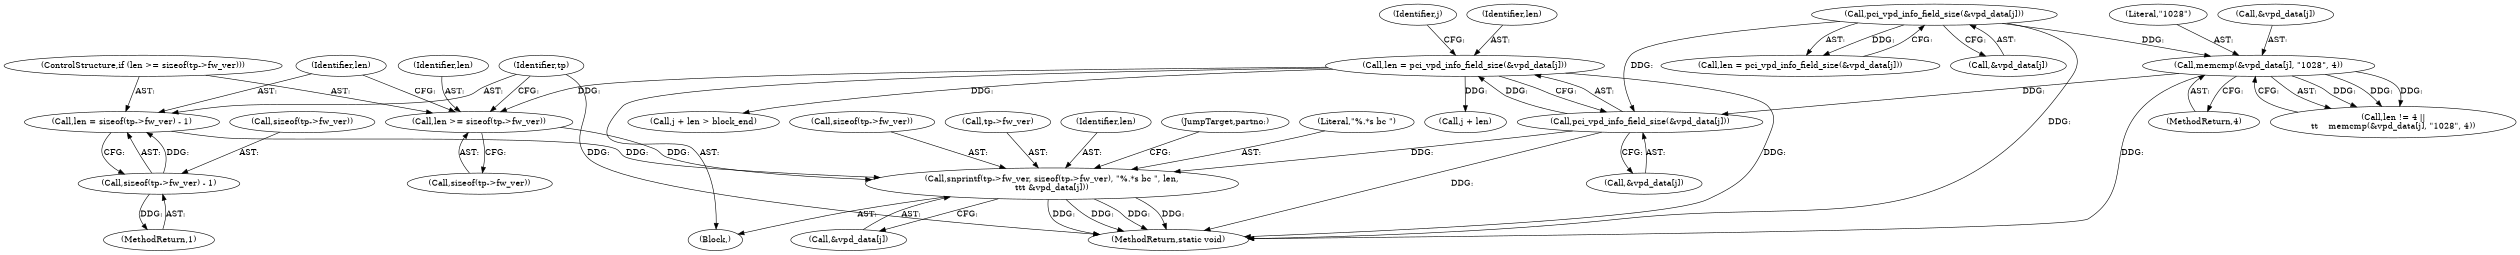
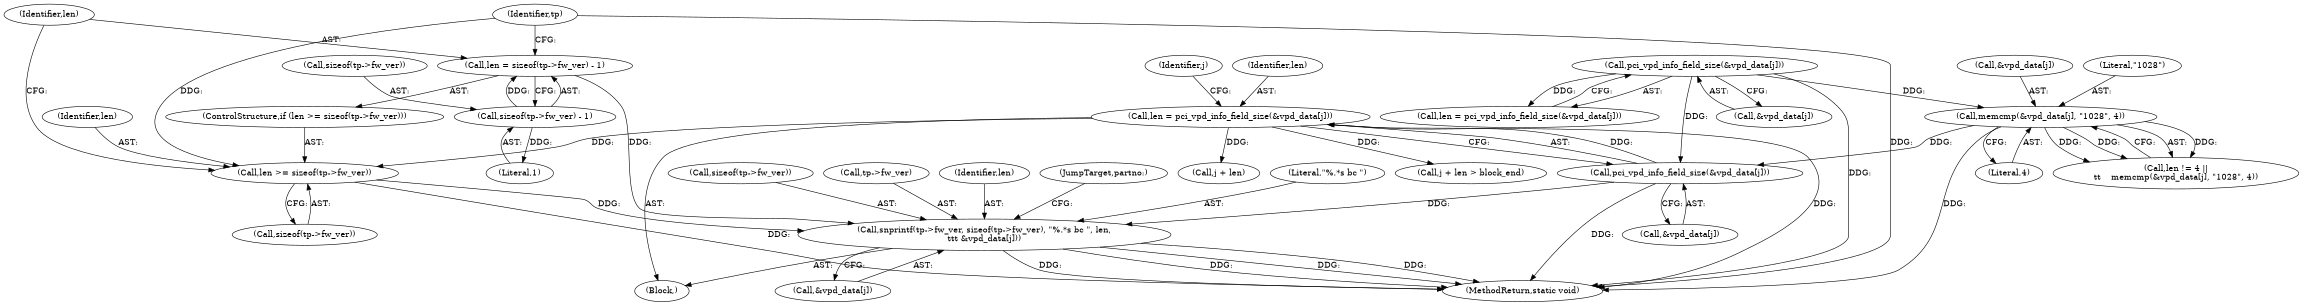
(134, 91) -> (430, 92)
(495, 91) -> (547, 40)
(530, 91) -> (193, 91)
(2204, 122) -> (2009, 173)
(159, 240) -> (520, 173)
none -> (866, 267)
